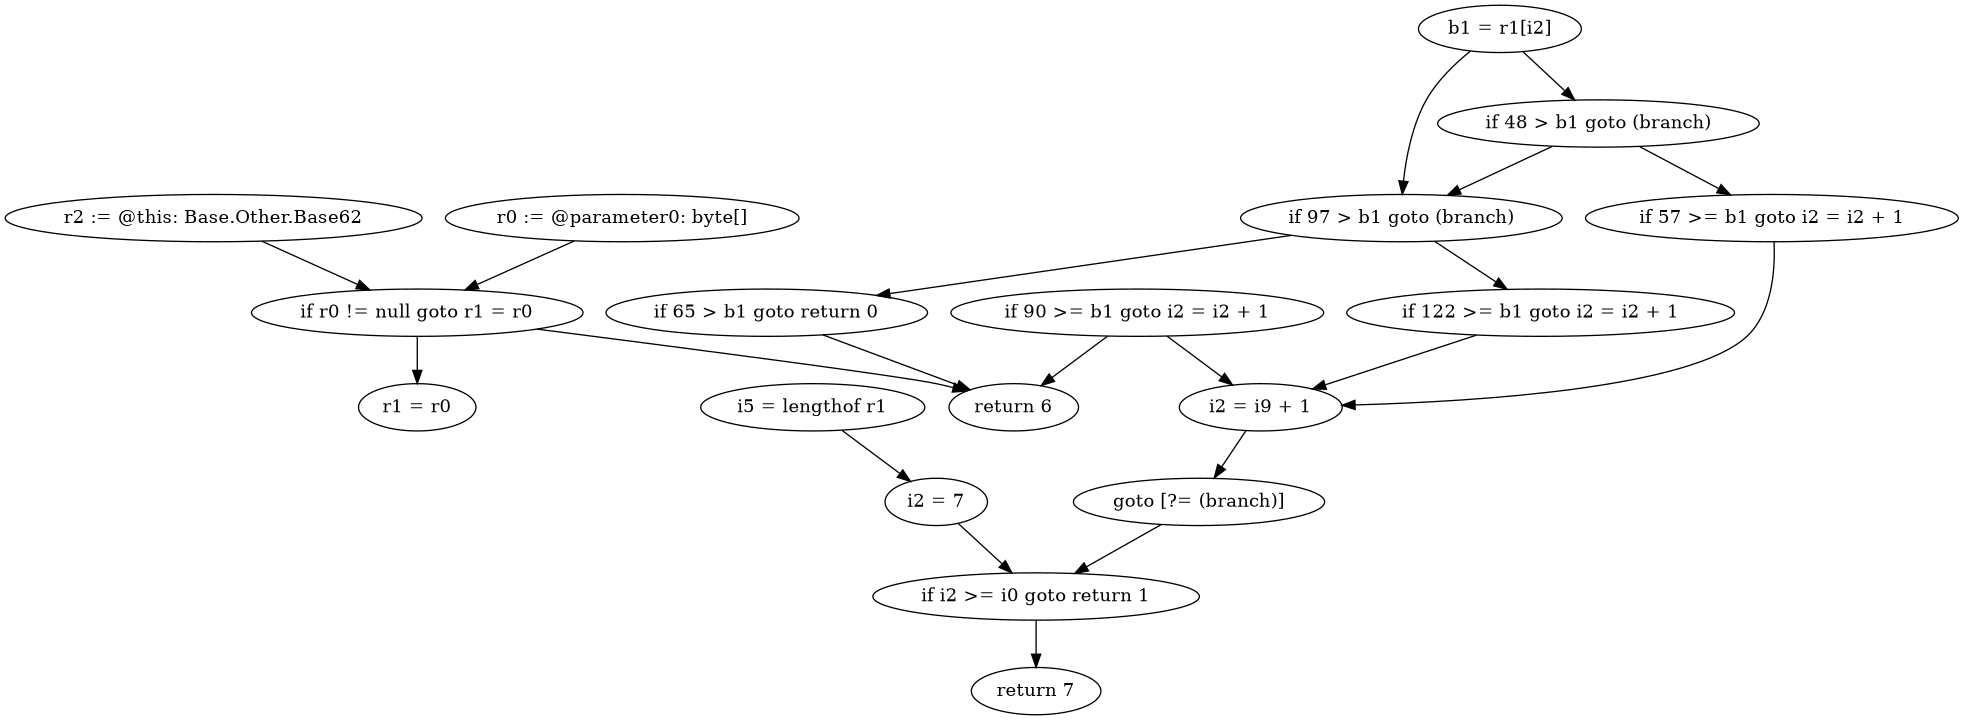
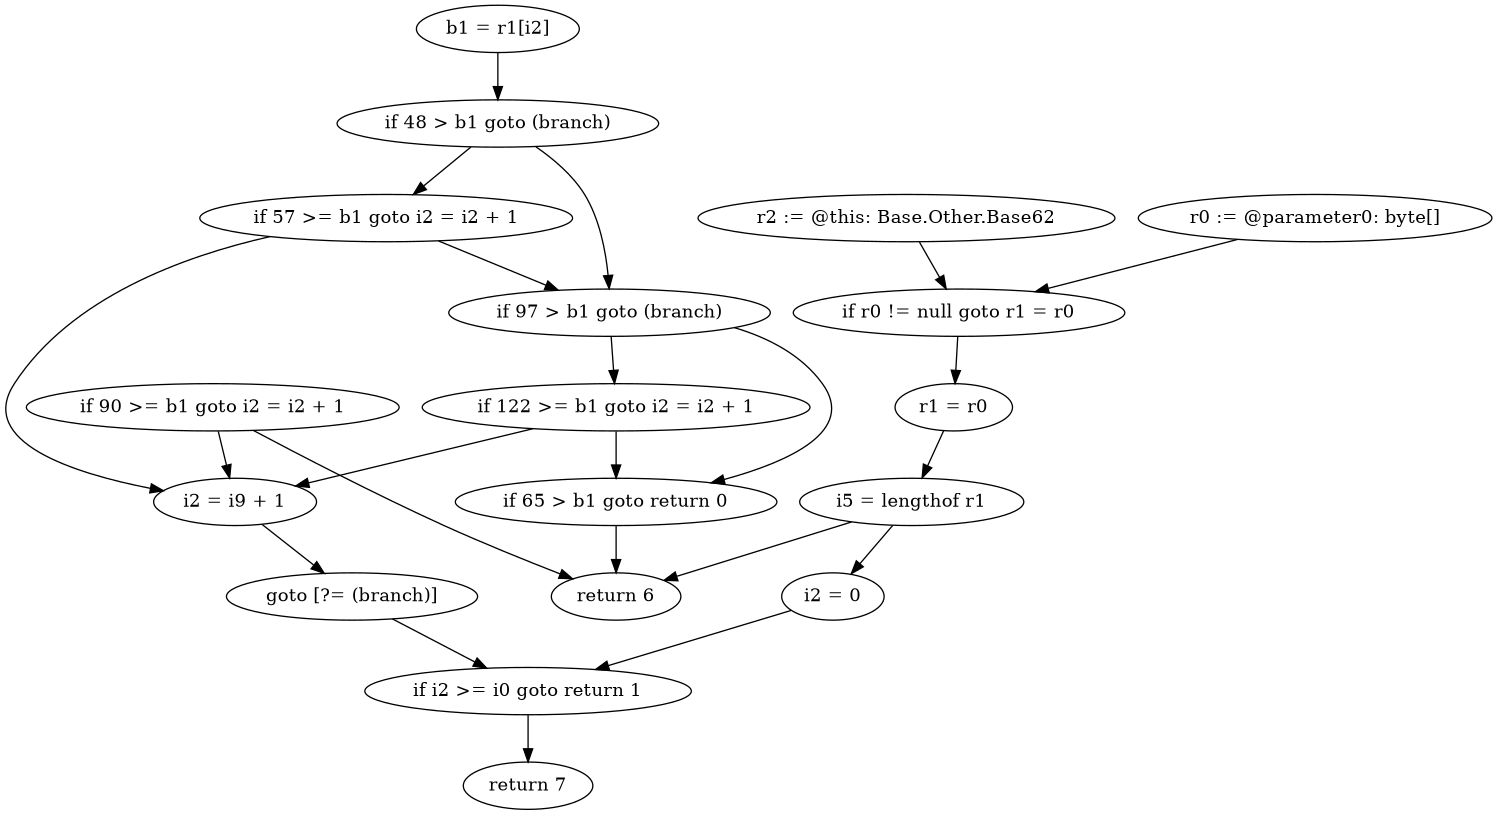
(1422, 108) -> (492, 263)
(745, 356) -> (764, 549)
none -> (616, 448)
none -> (936, 448)
(936, 502) -> (833, 597)
